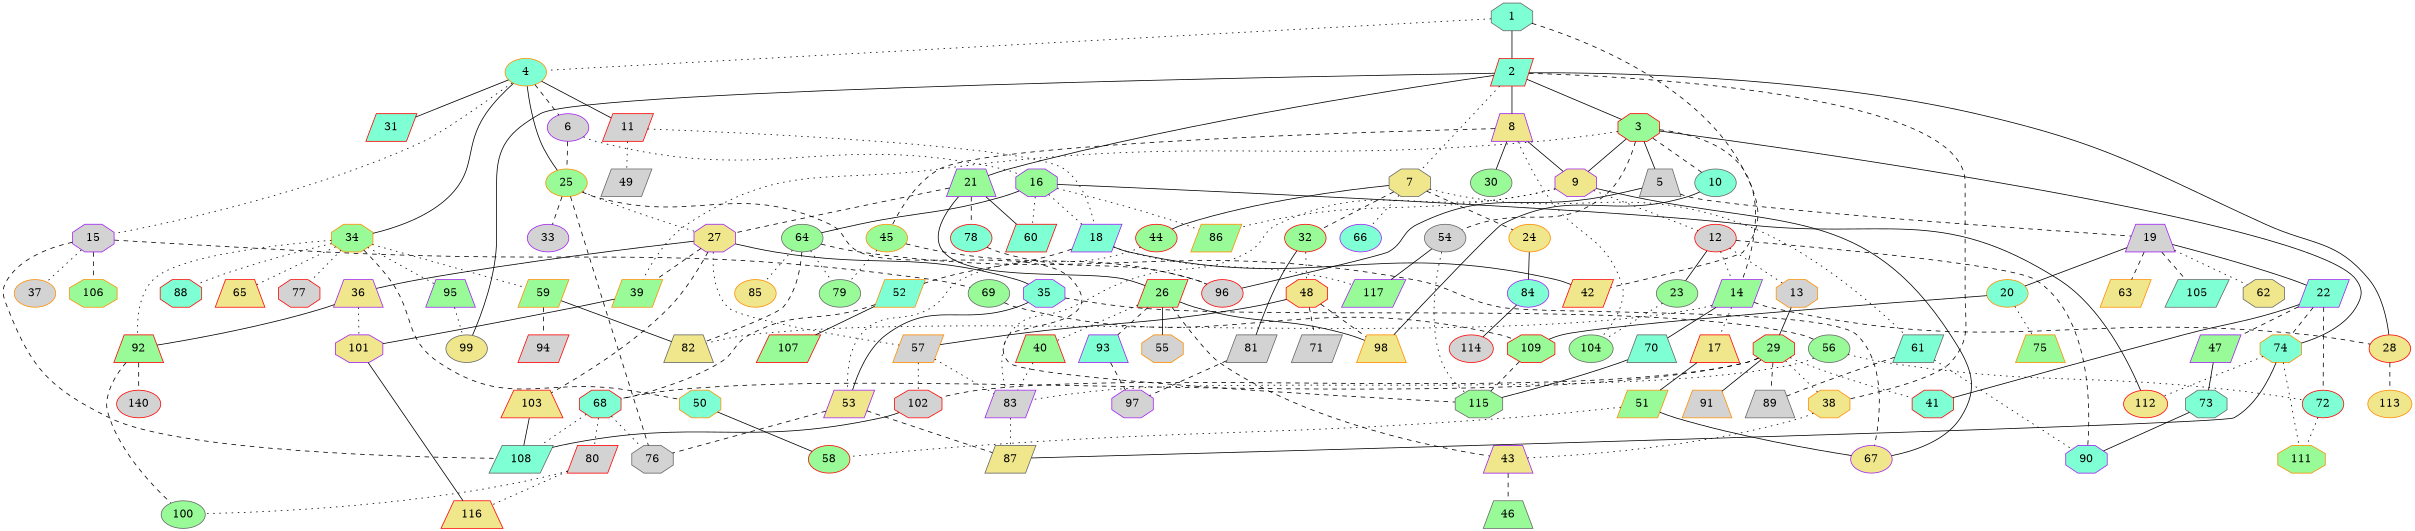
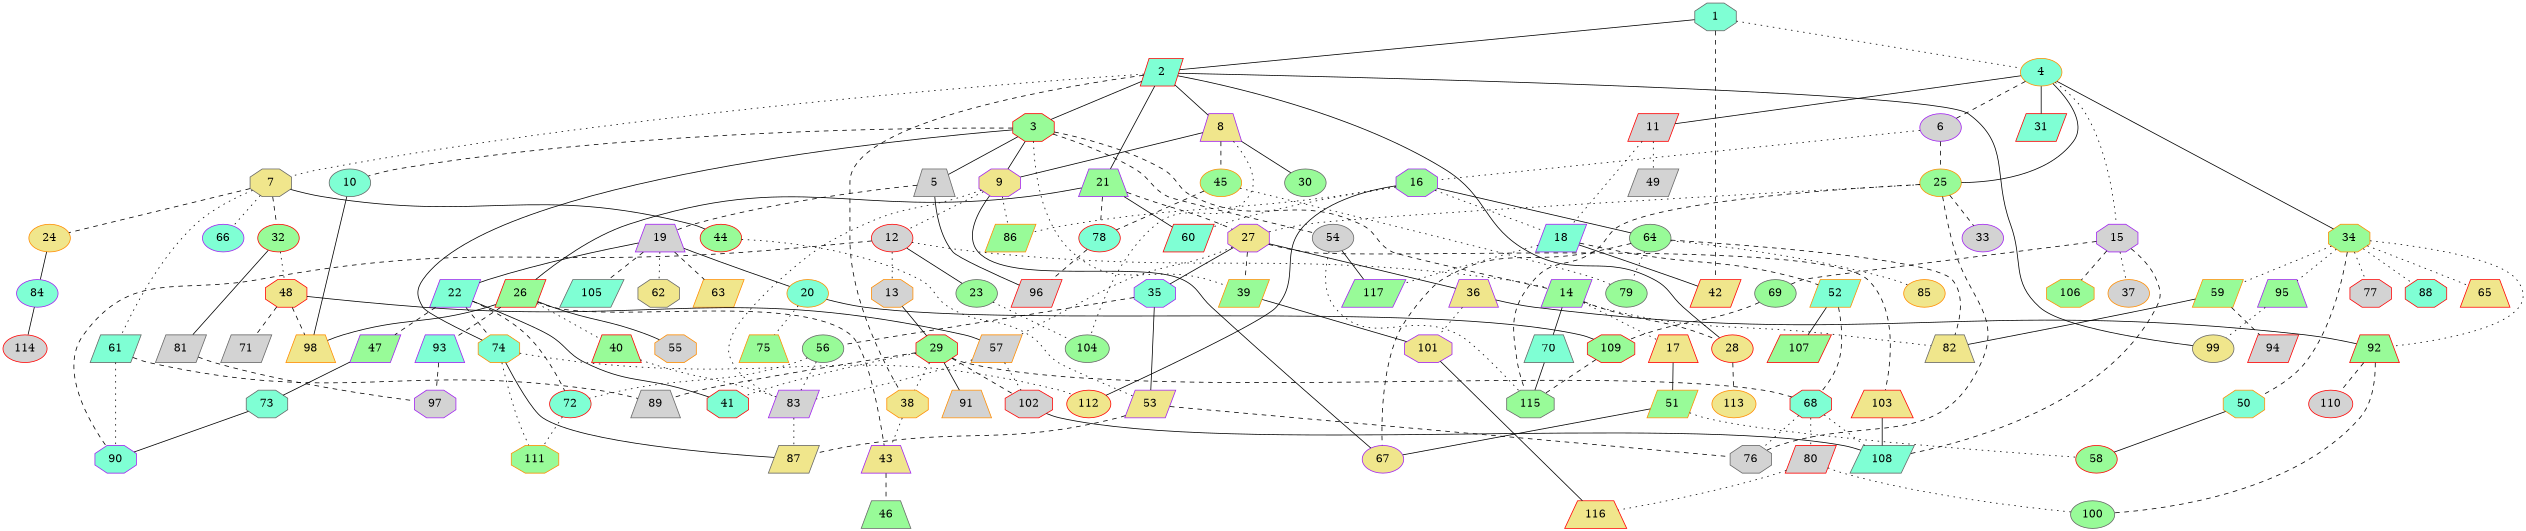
(1057, 261) -> (1138, 220)
(1222, 293) -> (1037, 293)
(139, 404) -> (2331, 404)
